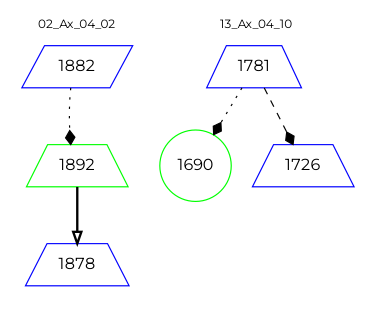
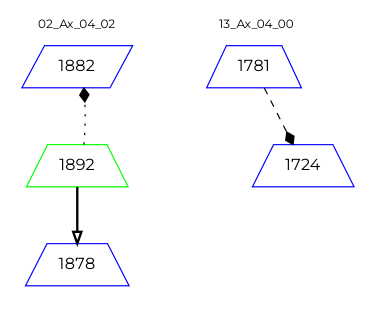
(256, 25) -> (256, 25)
(69, 109) -> (85, 123)
(196, 166) -> none
(303, 166) -> (303, 166)
